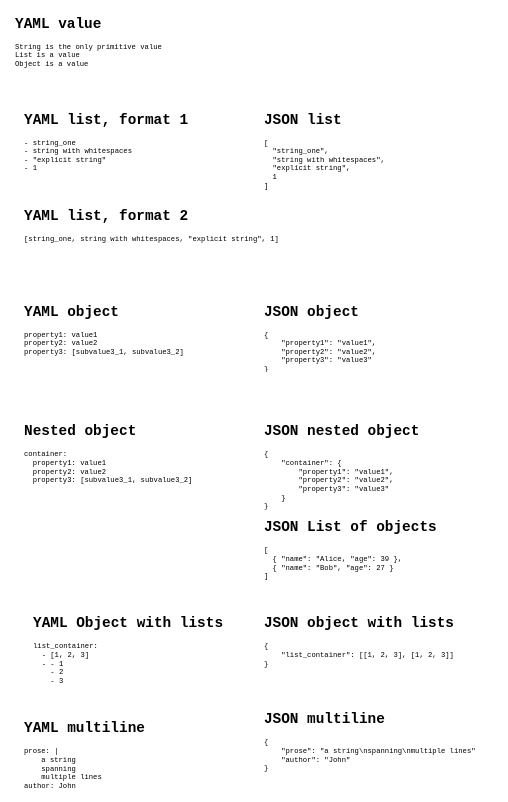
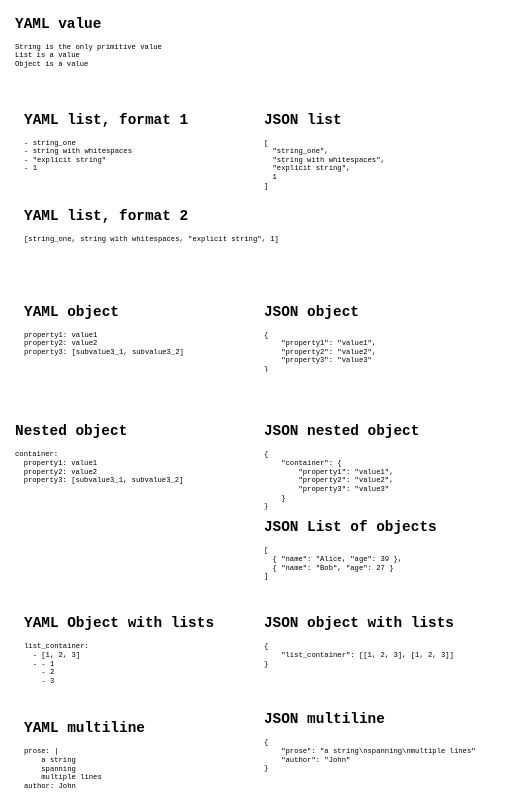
(126, 456) -> (117, 456)
(135, 648) -> (126, 648)
